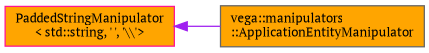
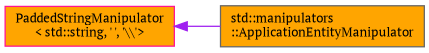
(322, 26) -> (322, 26)
